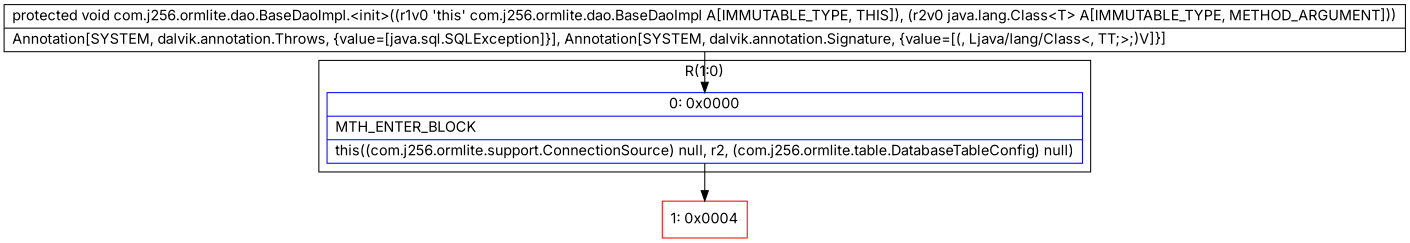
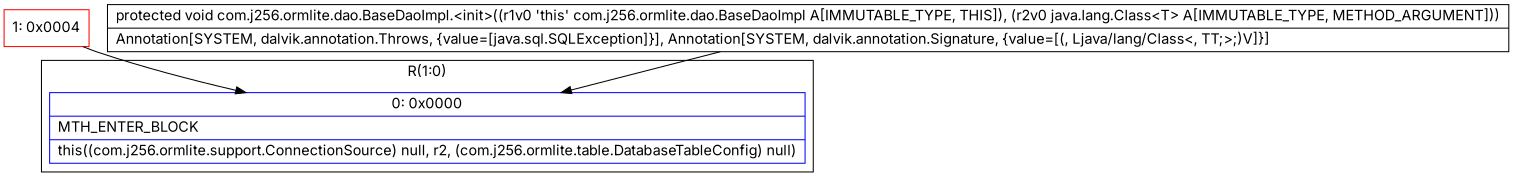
(705, 178) -> (159, 71)
